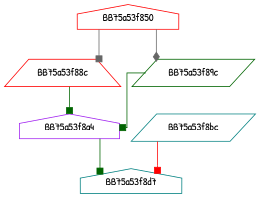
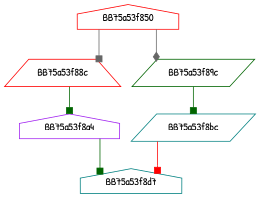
(127, 91) -> (193, 96)
